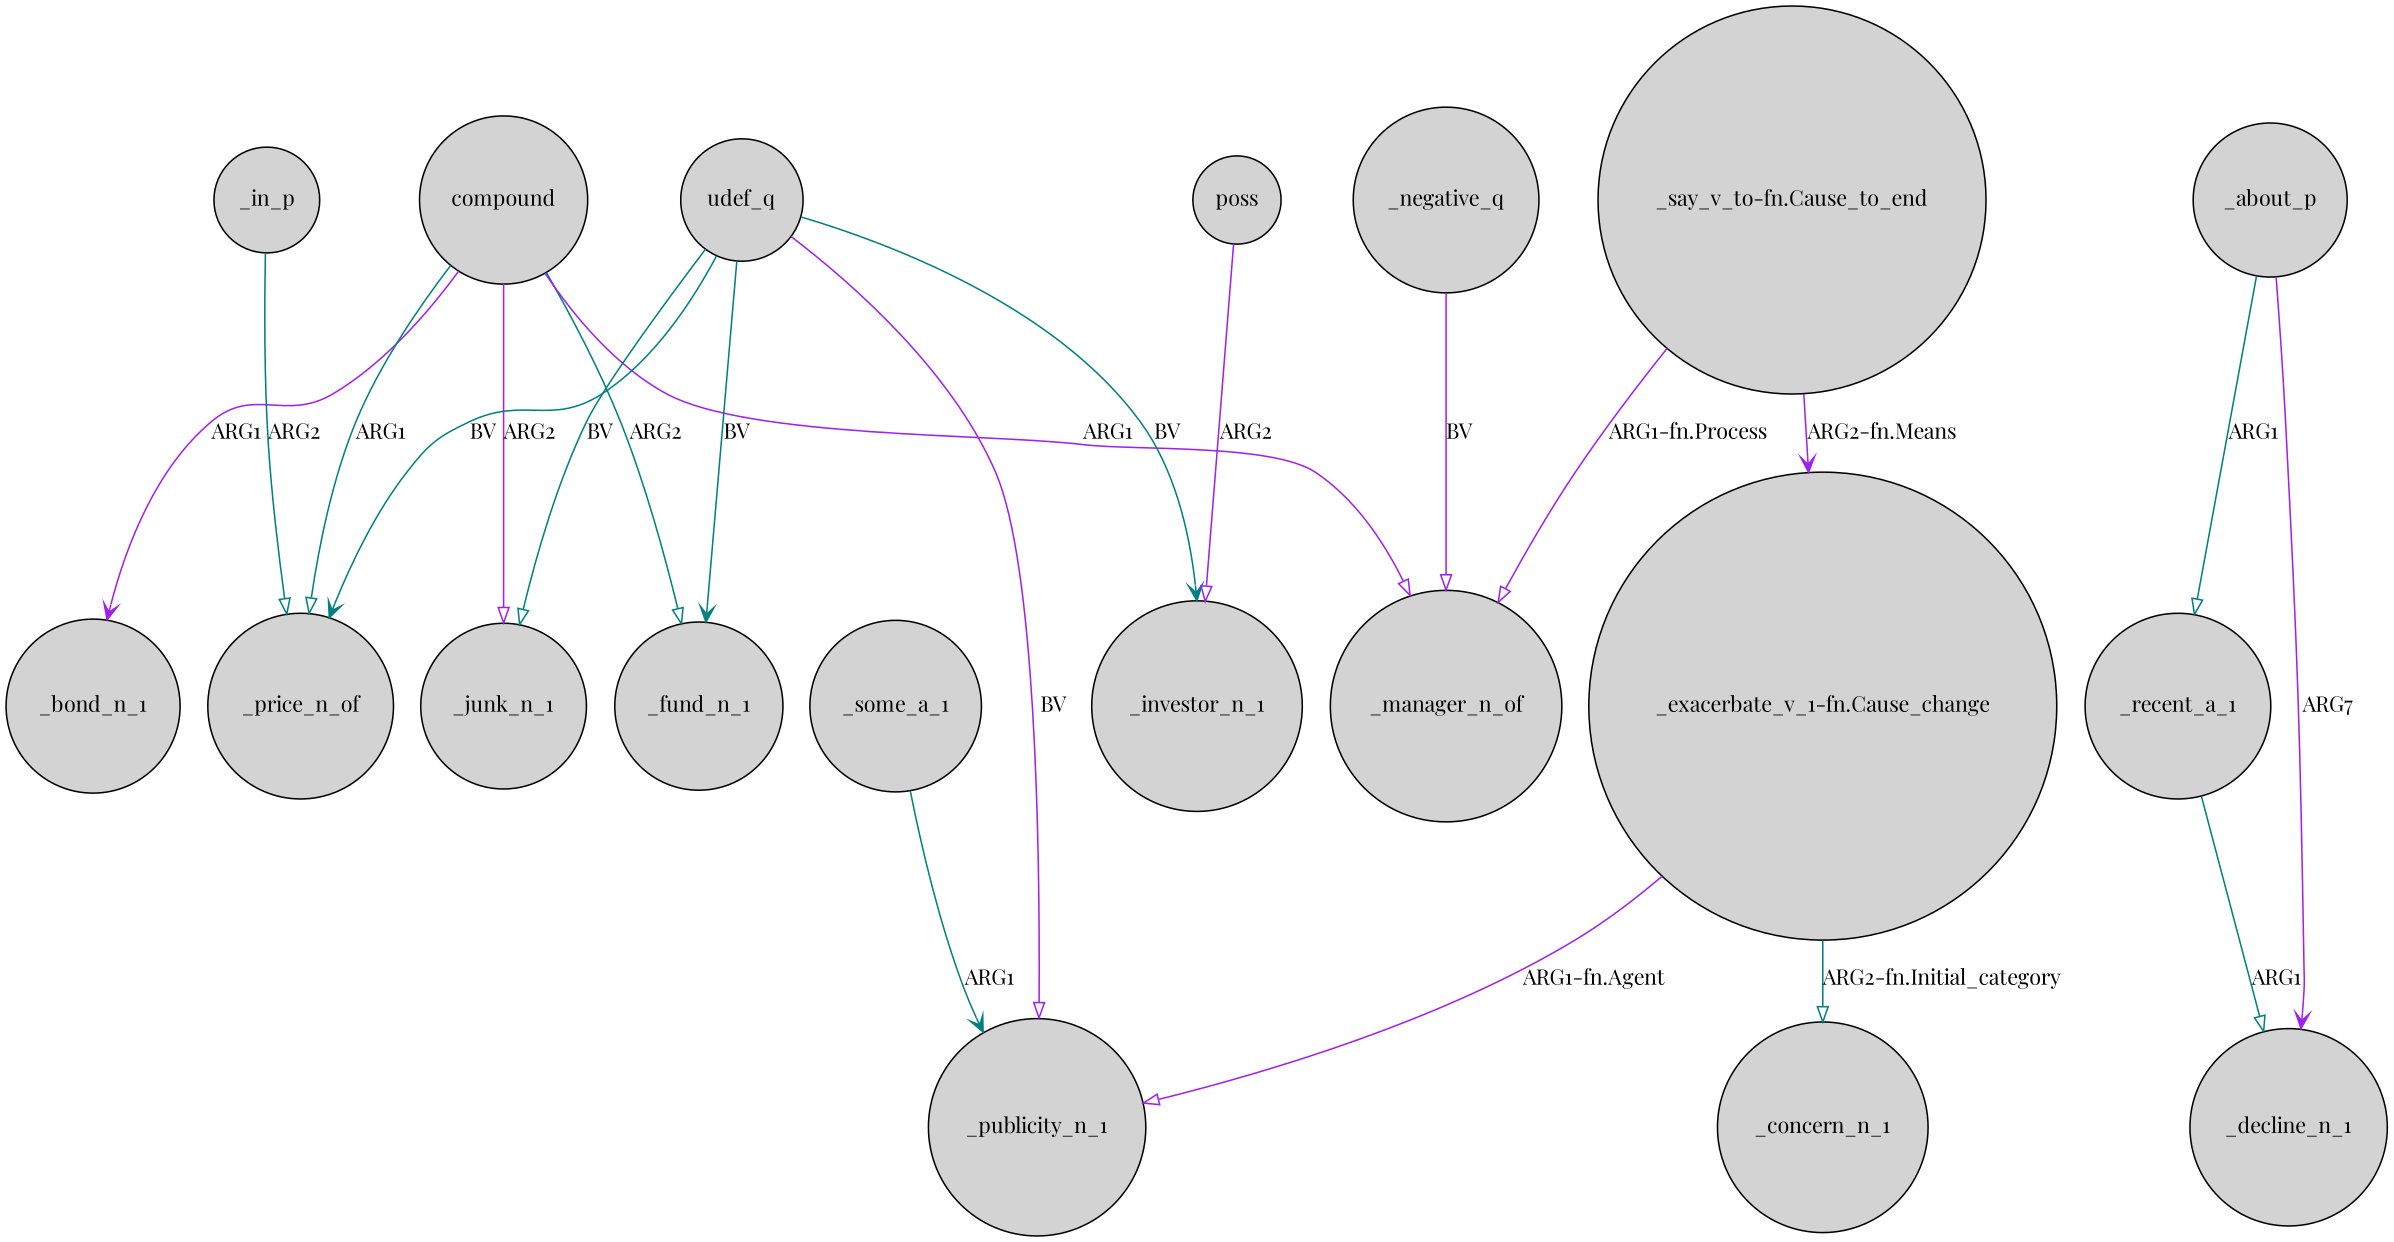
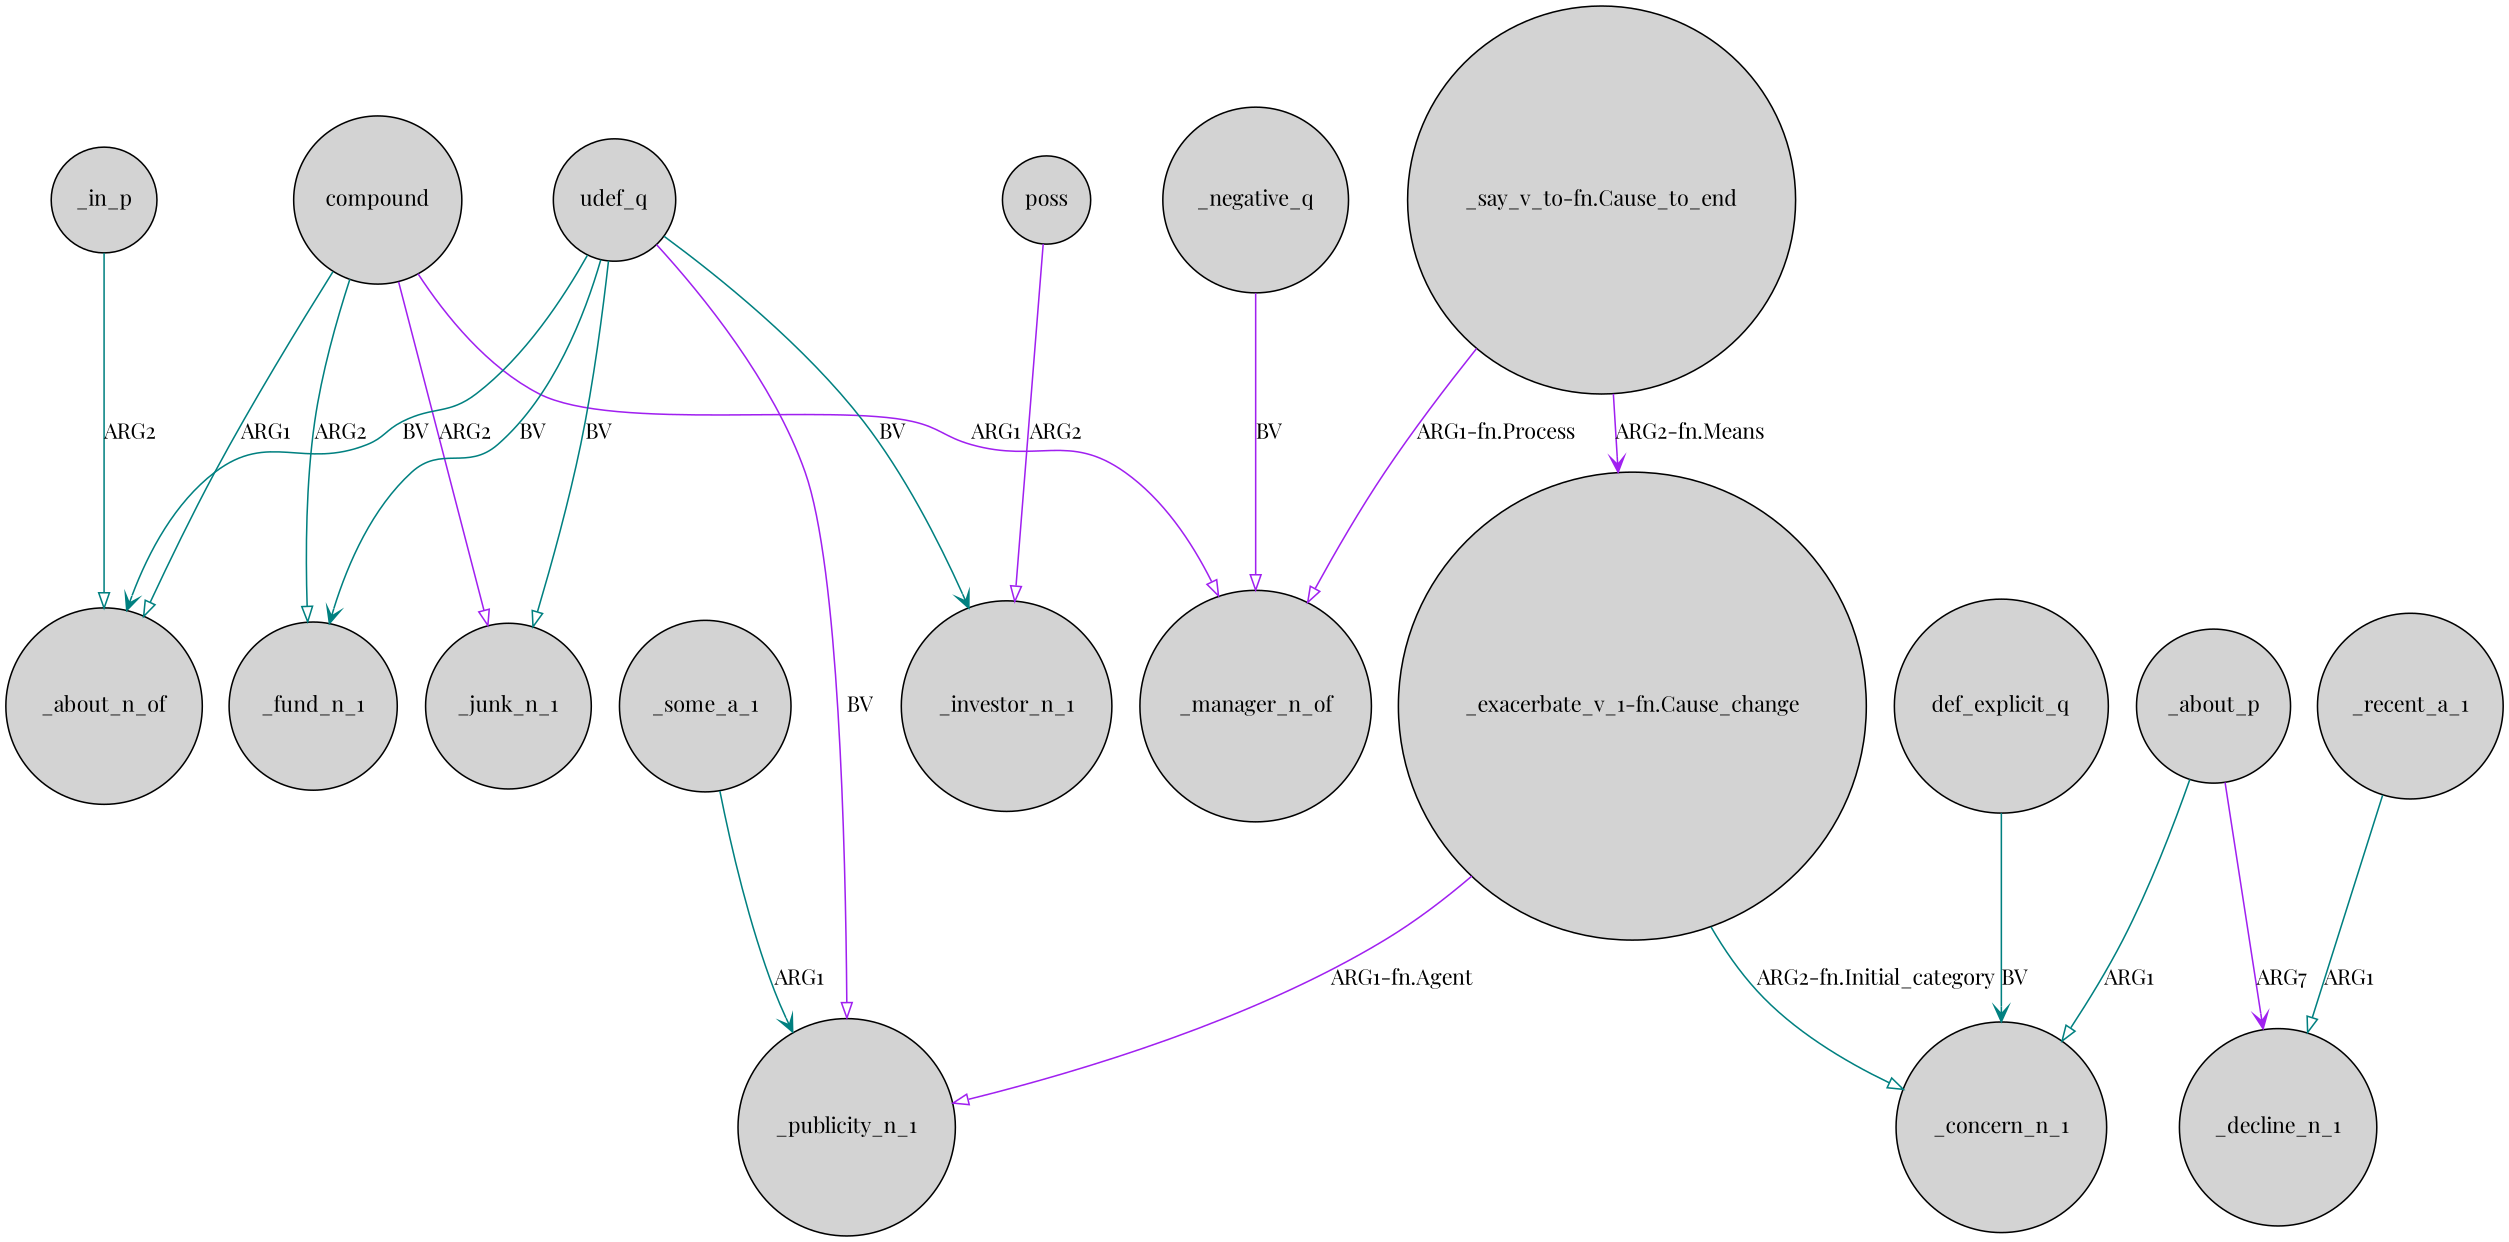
(2227, 437) -> (2139, 908)
(93, 706) -> none
(301, 706) -> (104, 706)
none -> (2001, 706)
